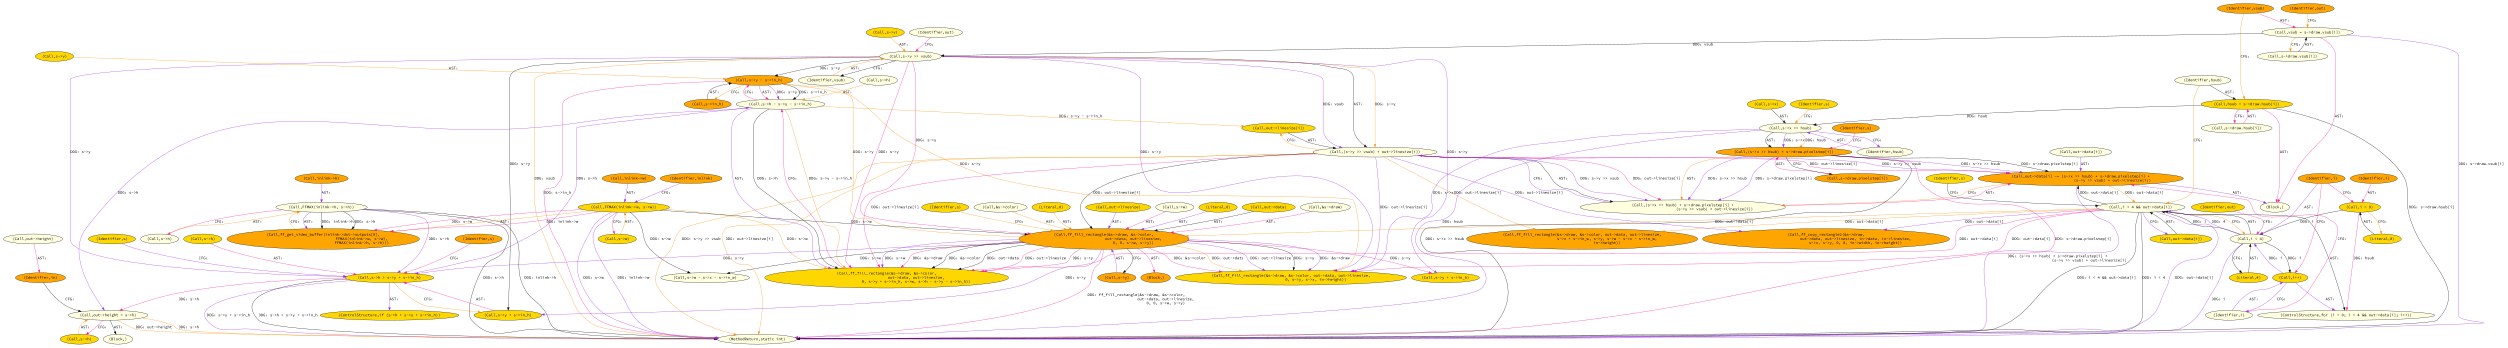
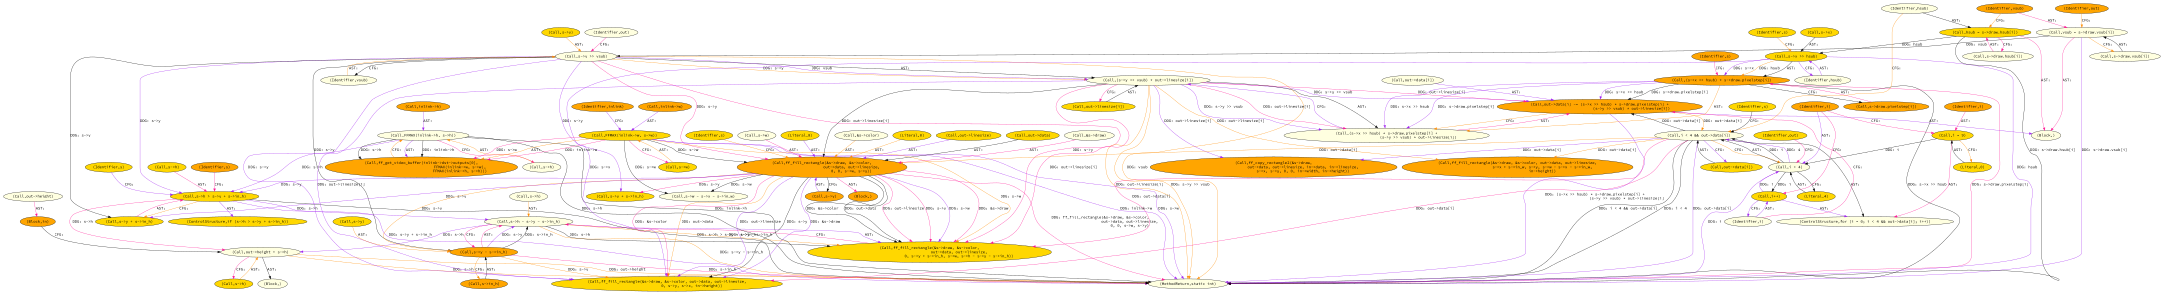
(1031, 116) -> (776, 273)
(1790, 128) -> (1796, 56)
(1299, 146) -> (1107, 90)
(2364, 258) -> (1954, 185)
(40, 278) -> (38, 222)
